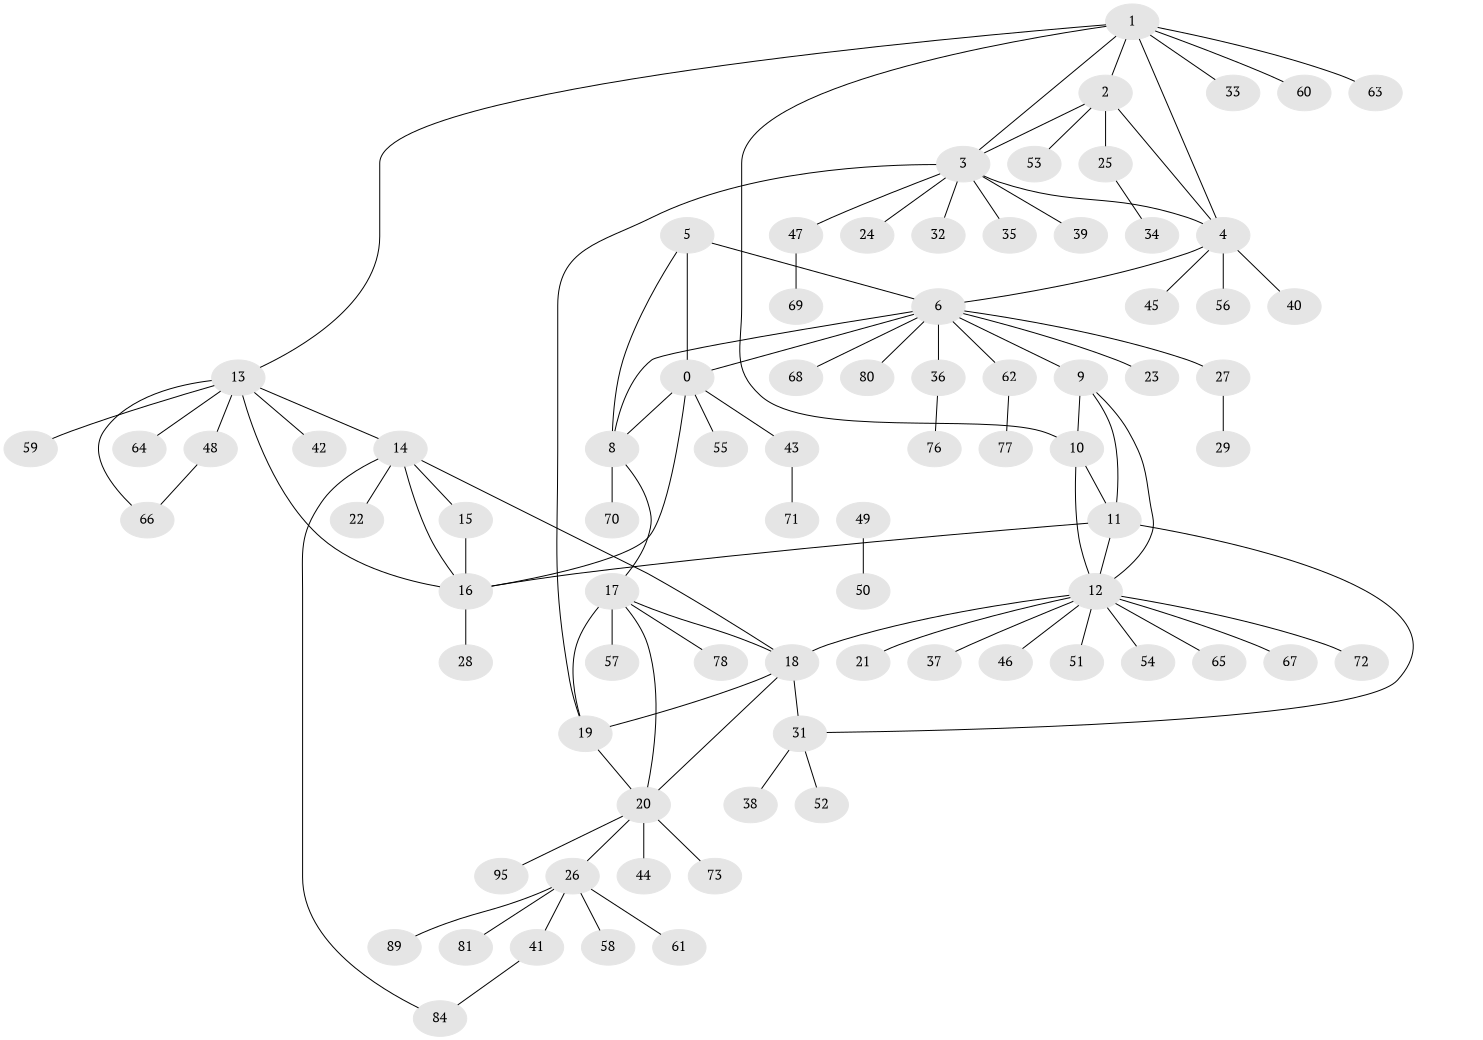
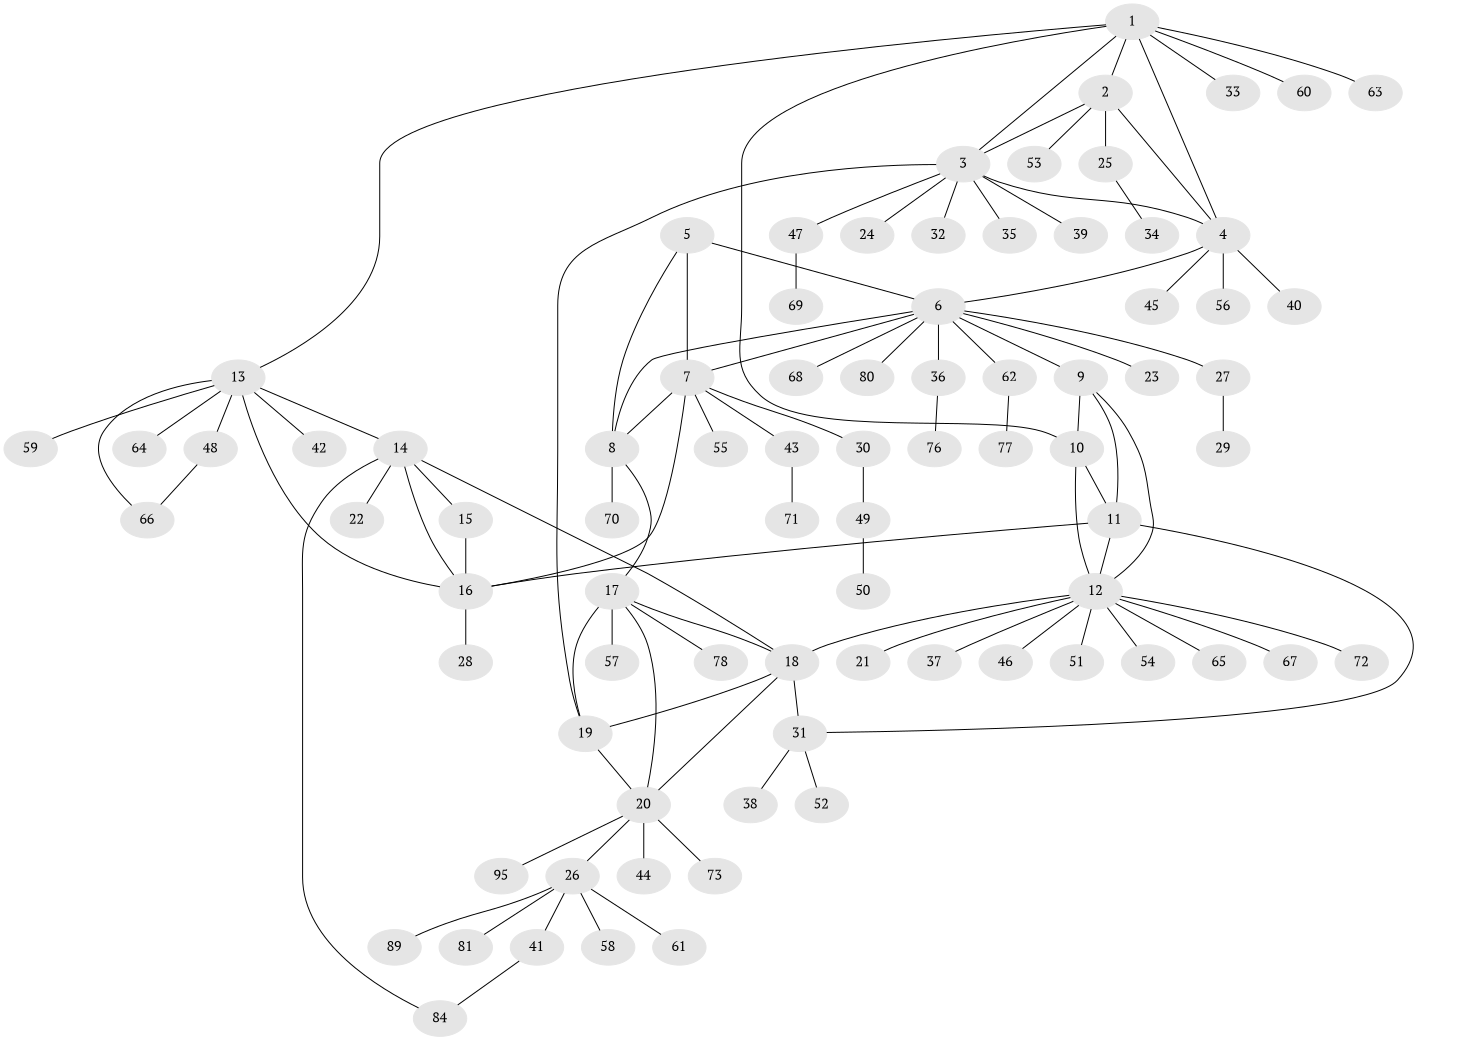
(687, 378) -> (687, 378)
none -> (863, 449)
